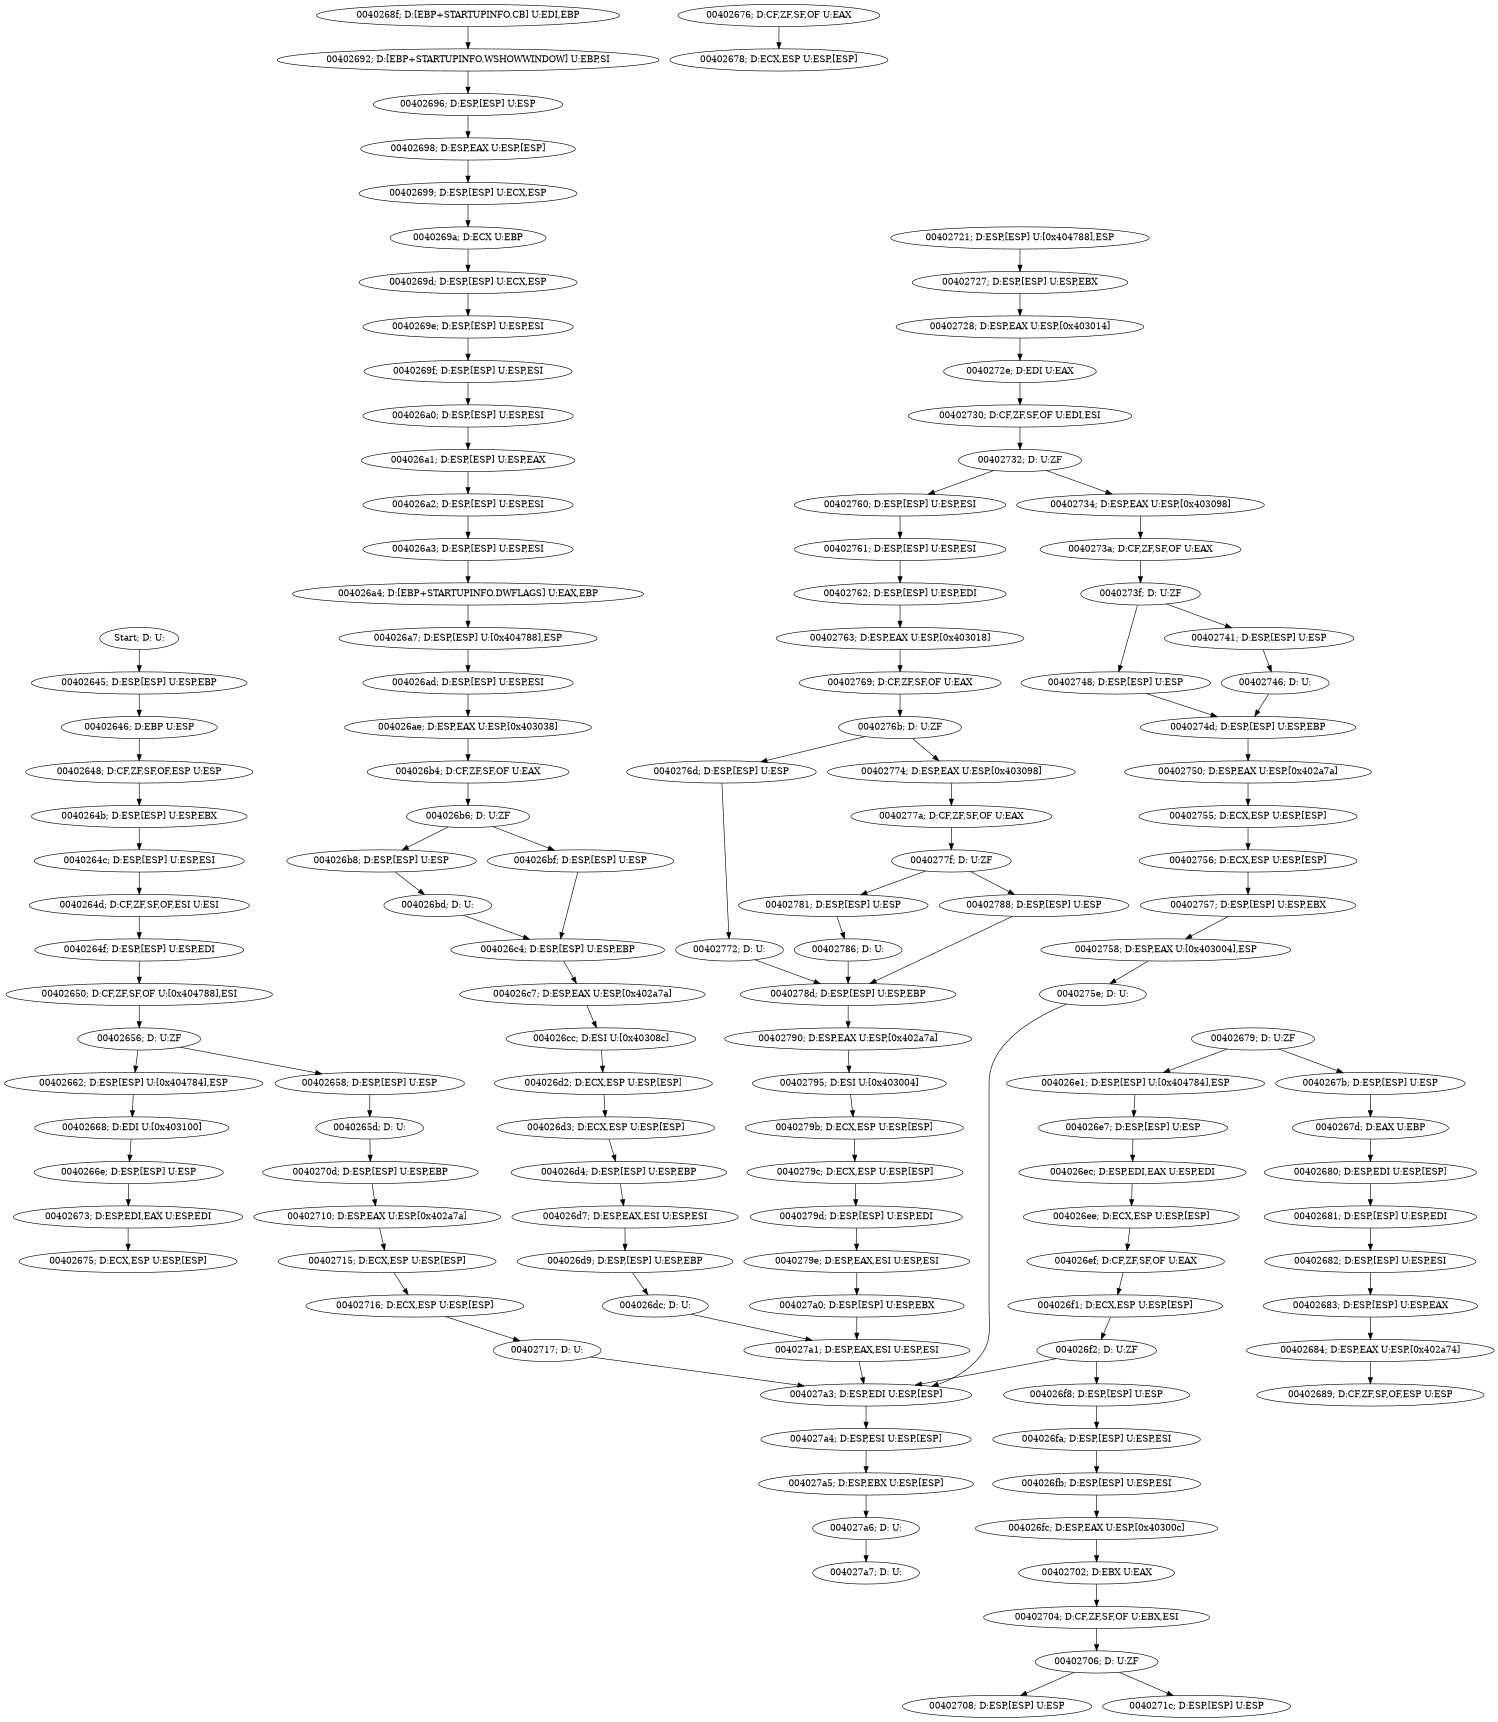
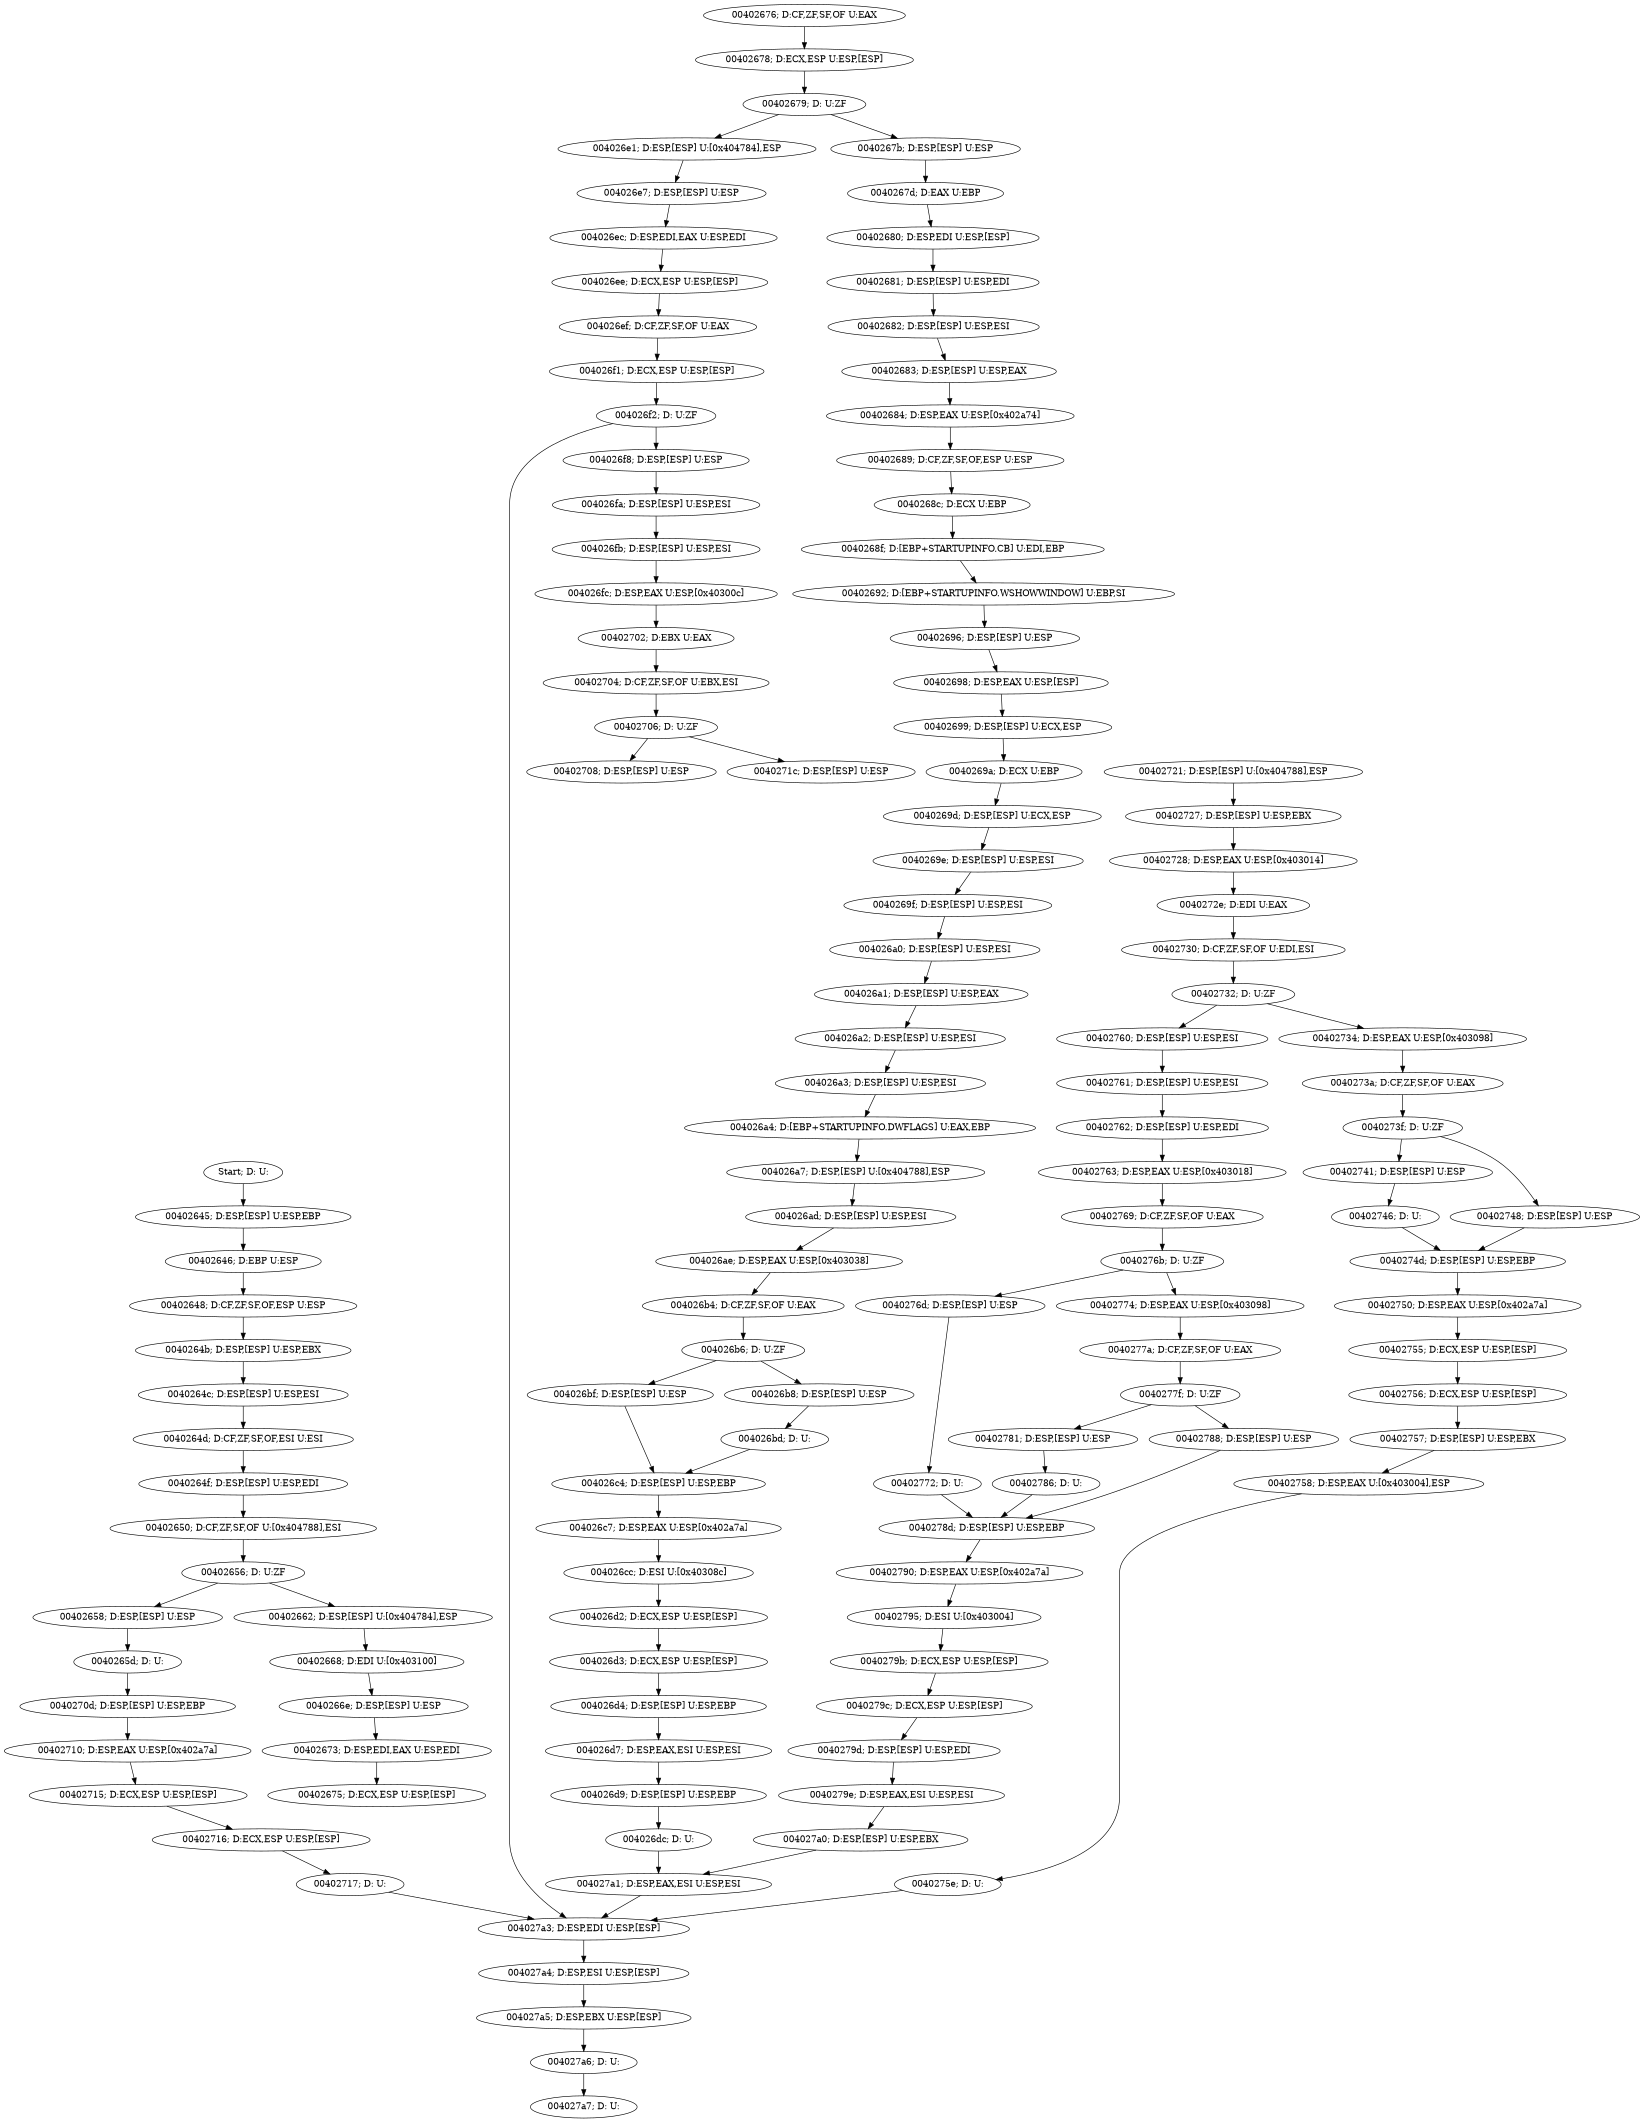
none -> (804, 79)
none -> (952, 505)
